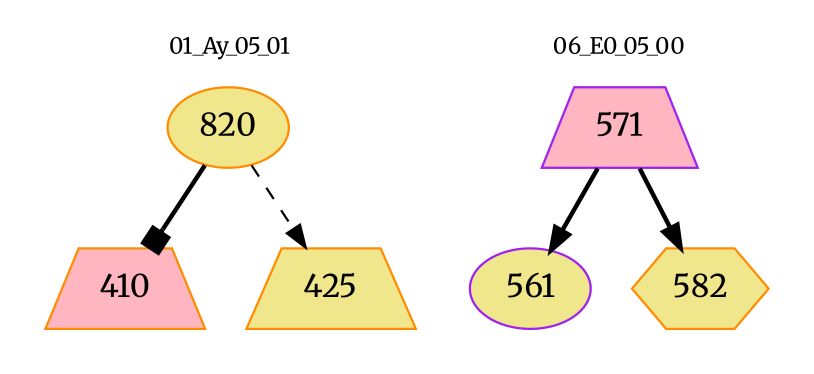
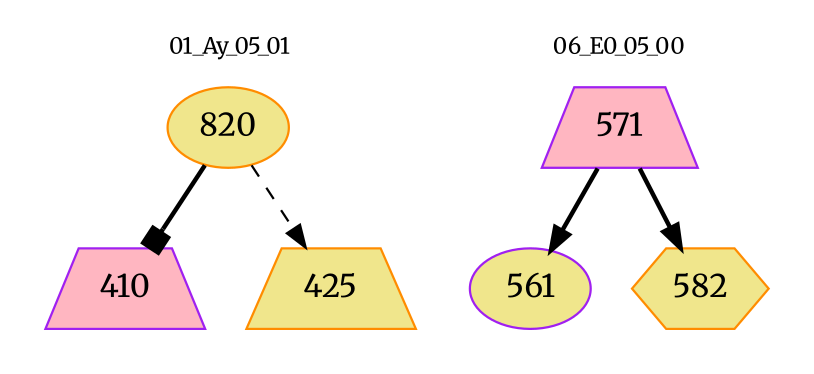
(125, 289) -> (125, 289)
